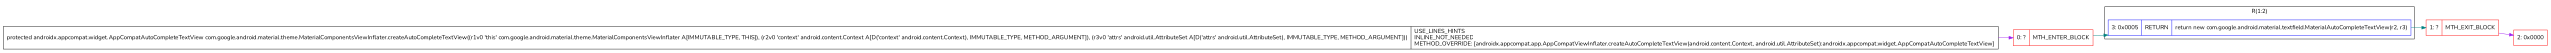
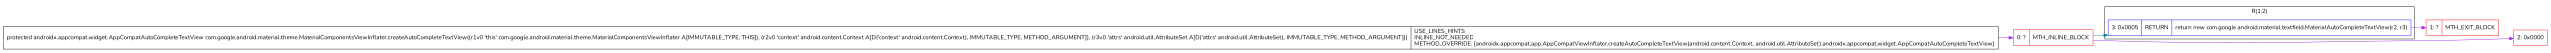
(2417, 28) -> (2417, 28)
(2504, 34) -> (2301, 42)
(2061, 38) -> (2061, 38)
